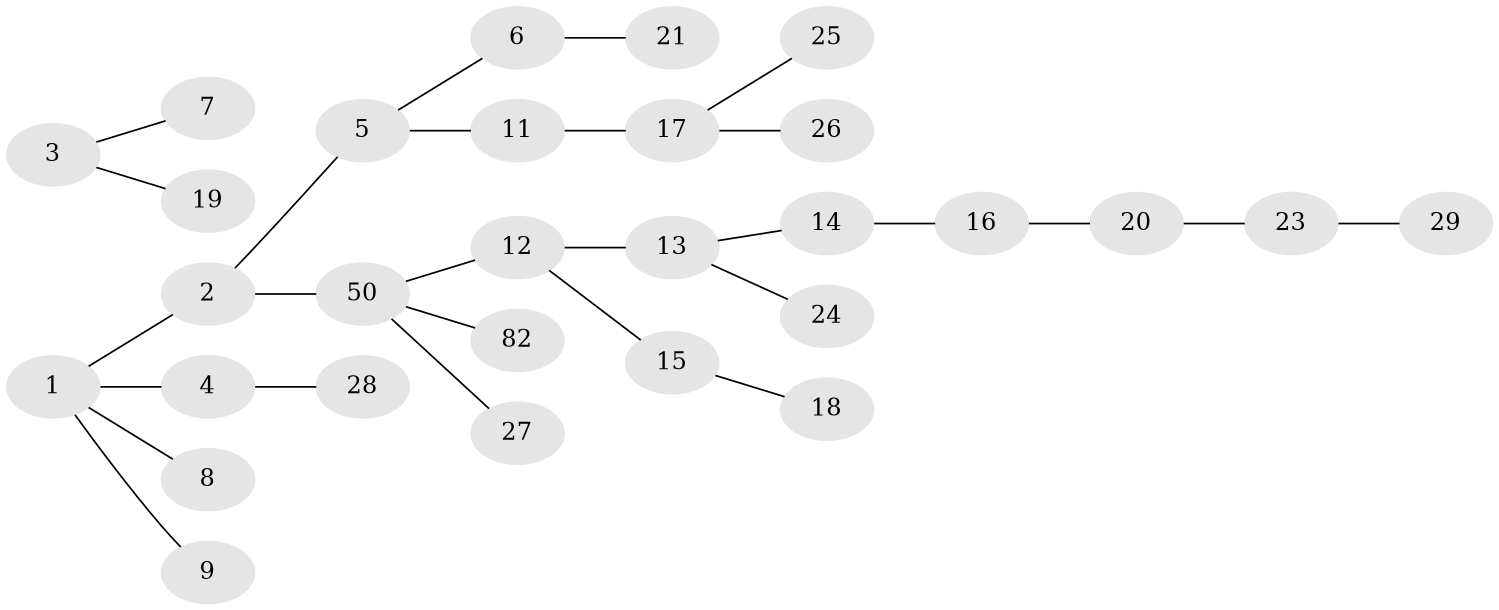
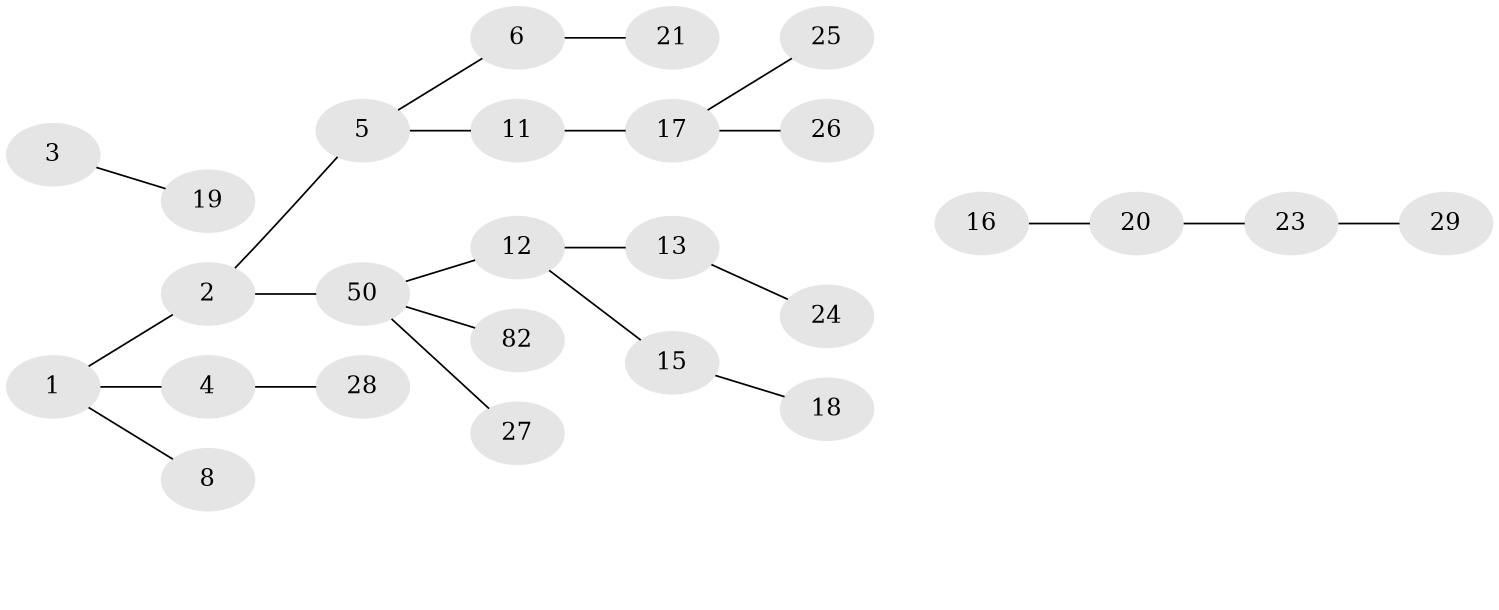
(208, 108) -> none
(827, 224) -> none
(208, 573) -> none
